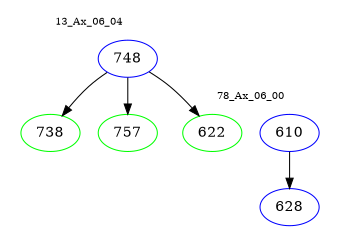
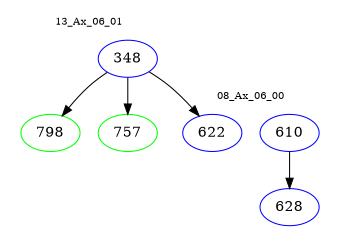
(89, 22) -> (89, 22)
(128, 59) -> (128, 59)
(251, 96) -> (251, 96)
(50, 133) -> (50, 133)
(212, 133) -> (212, 133)
